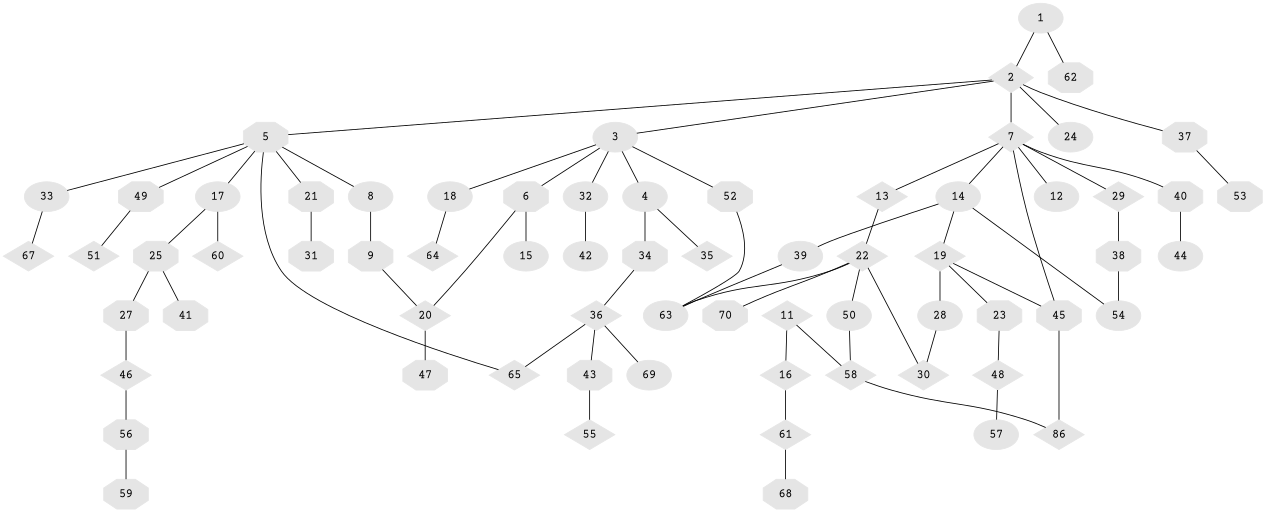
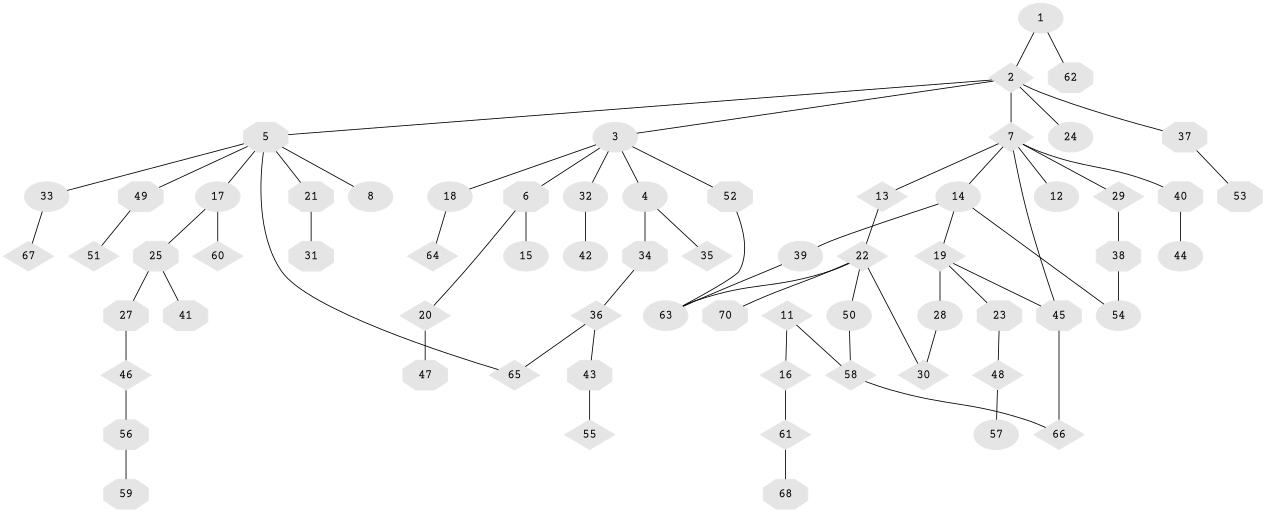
(371, 256) -> none
(649, 375) -> none
(1059, 435) -> (1059, 435)
